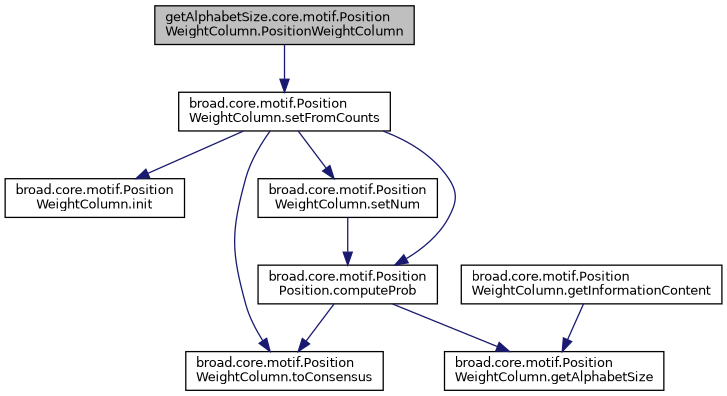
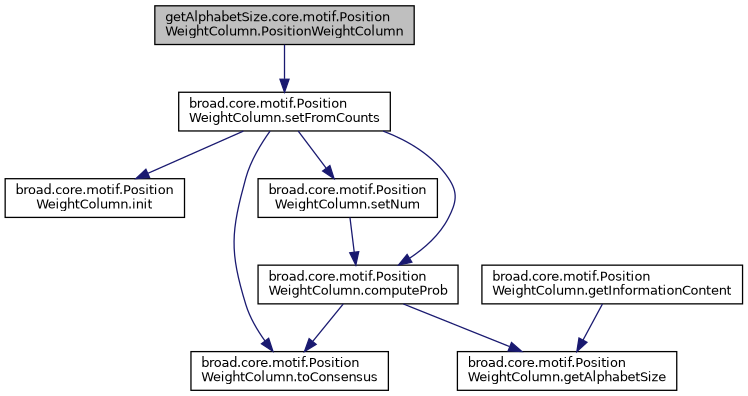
(348, 285) -> (358, 285)
